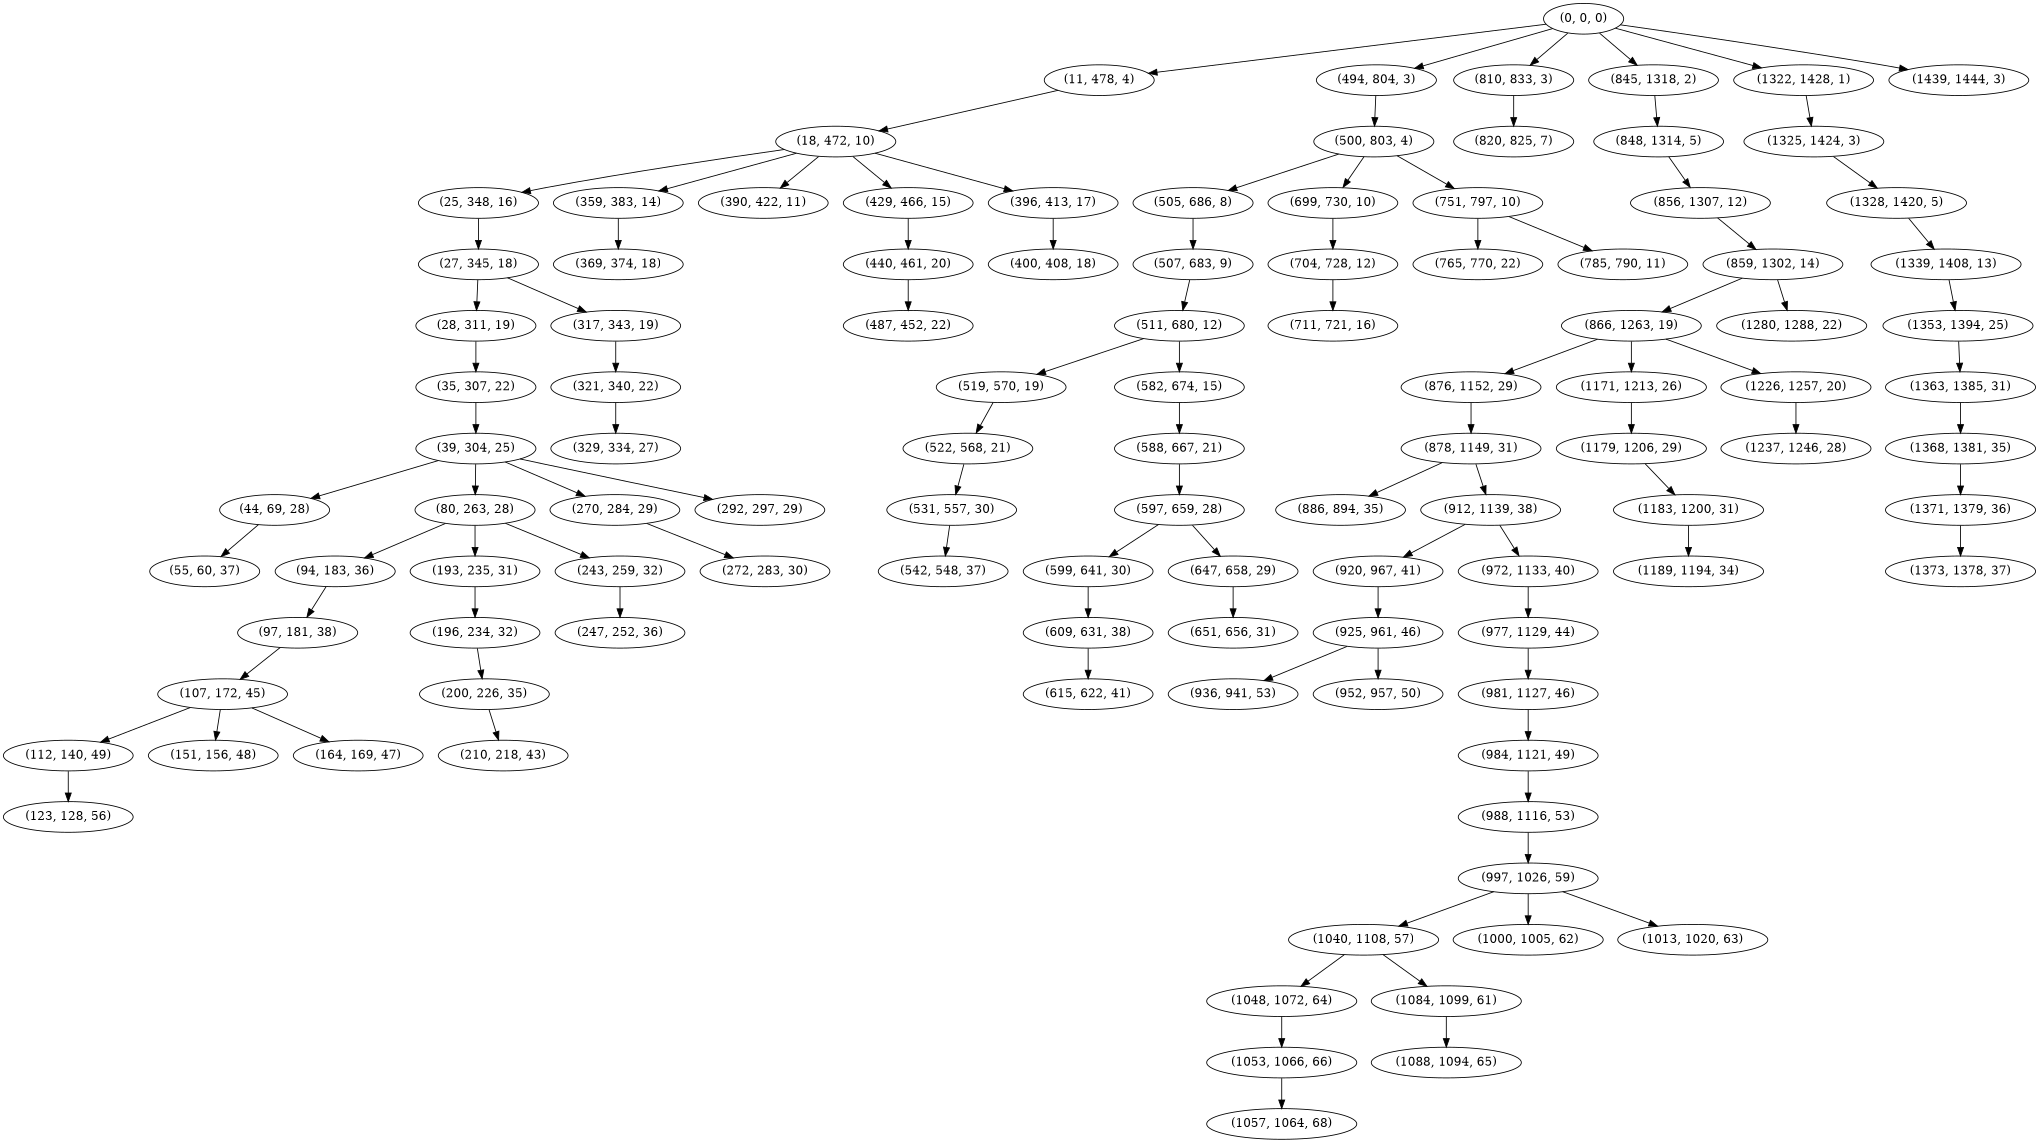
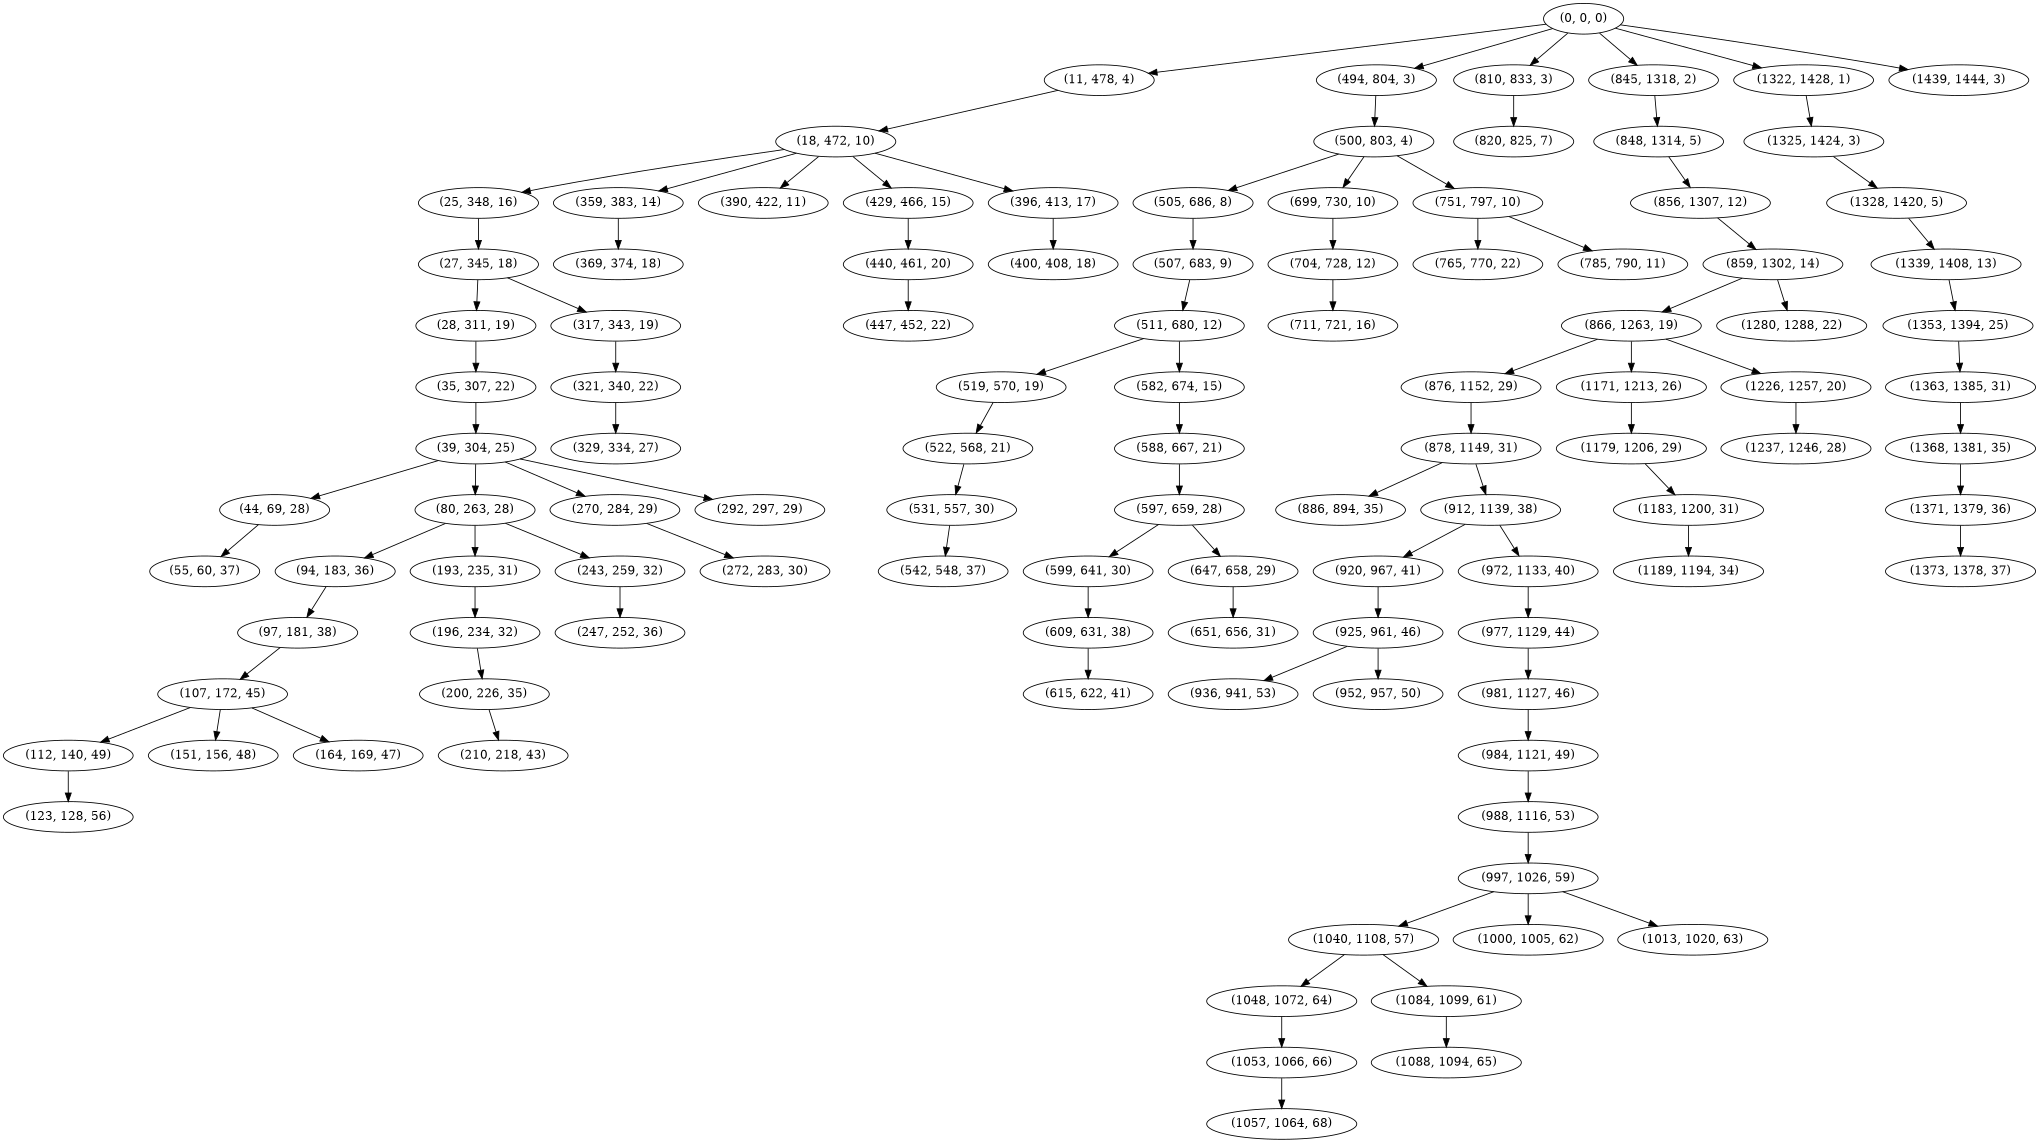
(908, 326) -> (908, 326)
